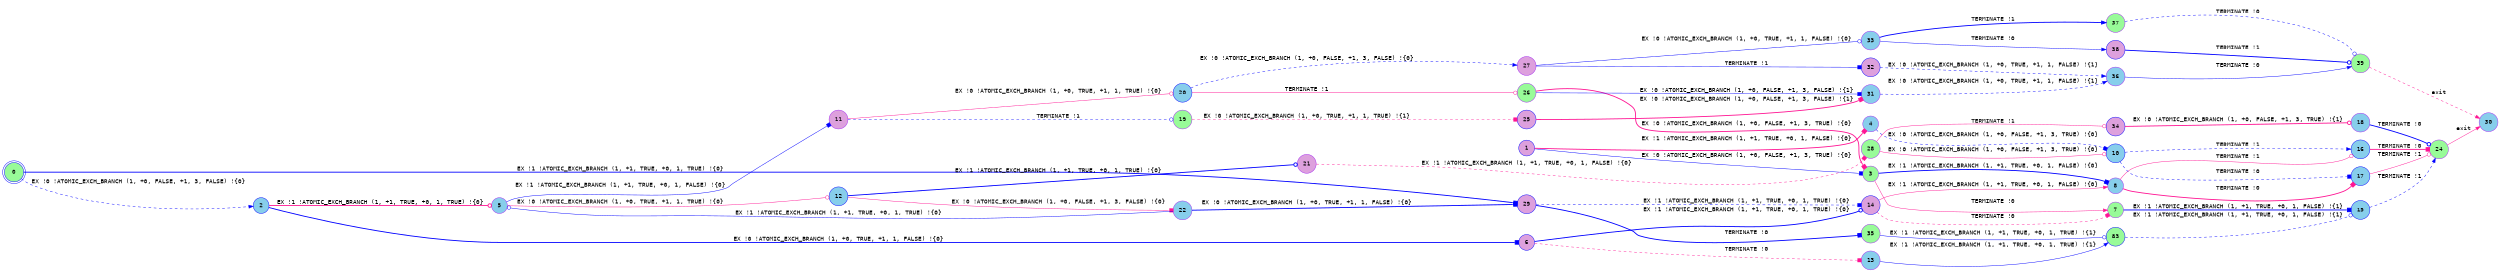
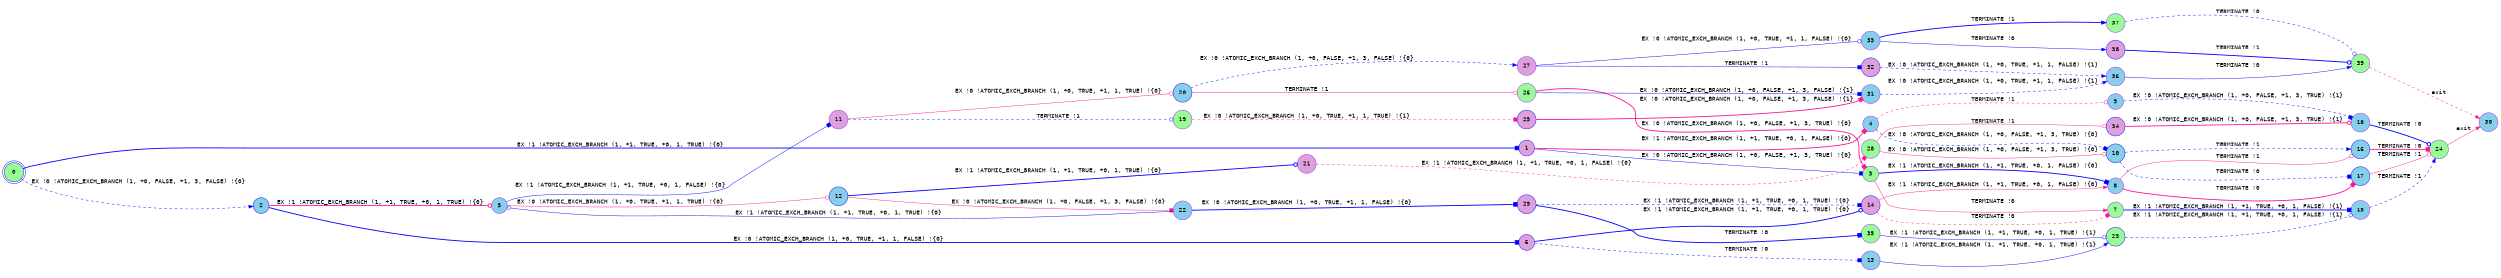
none -> (2116, 102)
(769, 172) -> (768, 148)
(2360, 210) -> (2360, 210)
(2116, 237) -> (2116, 237)
(1695, 255) -> (1695, 255)
